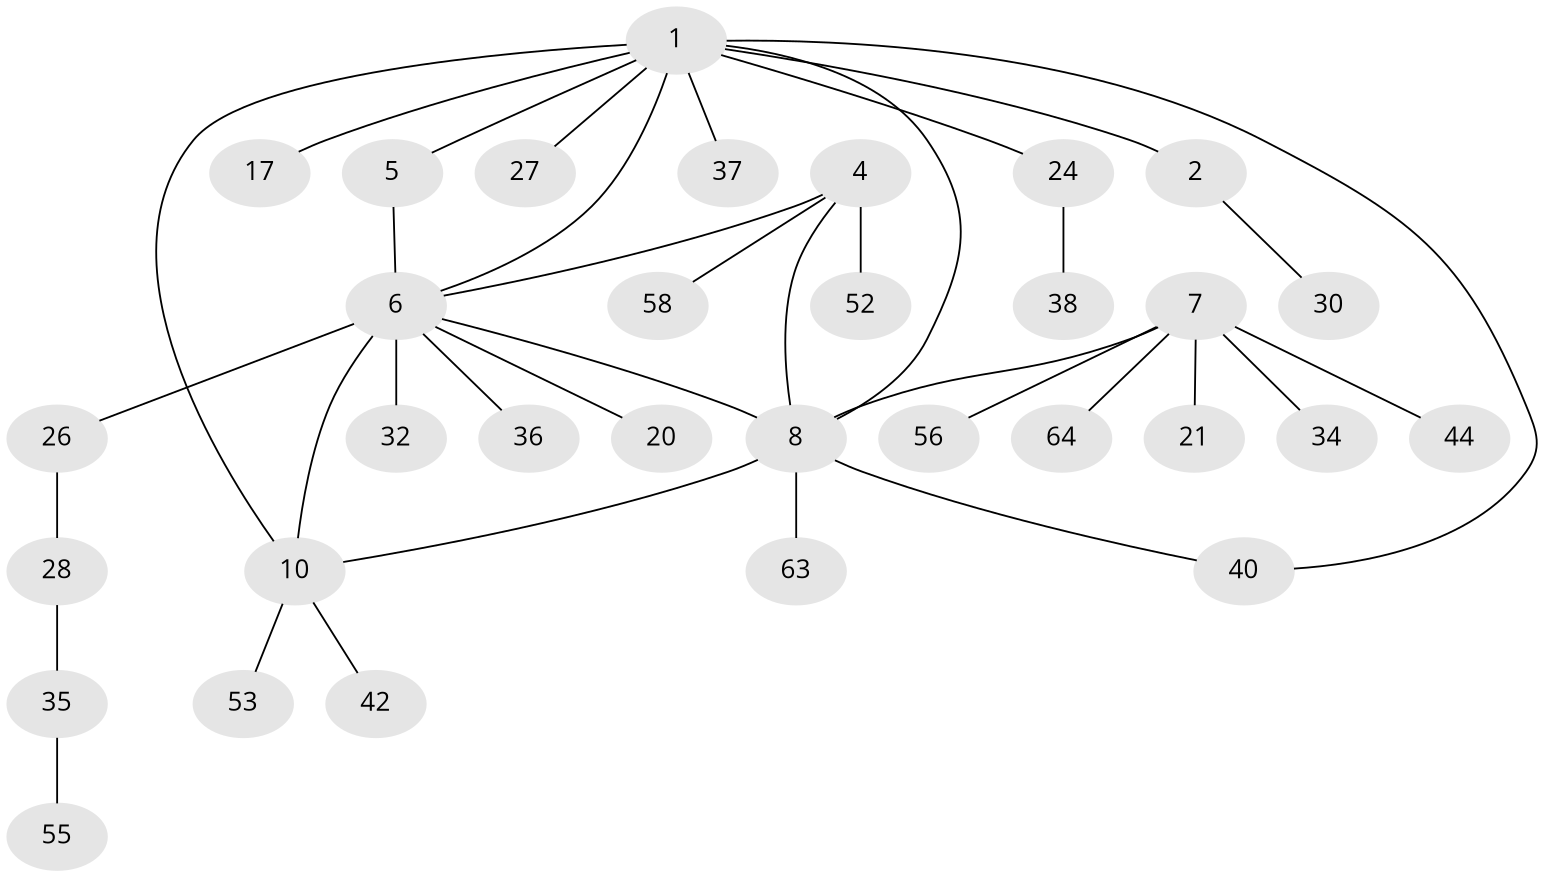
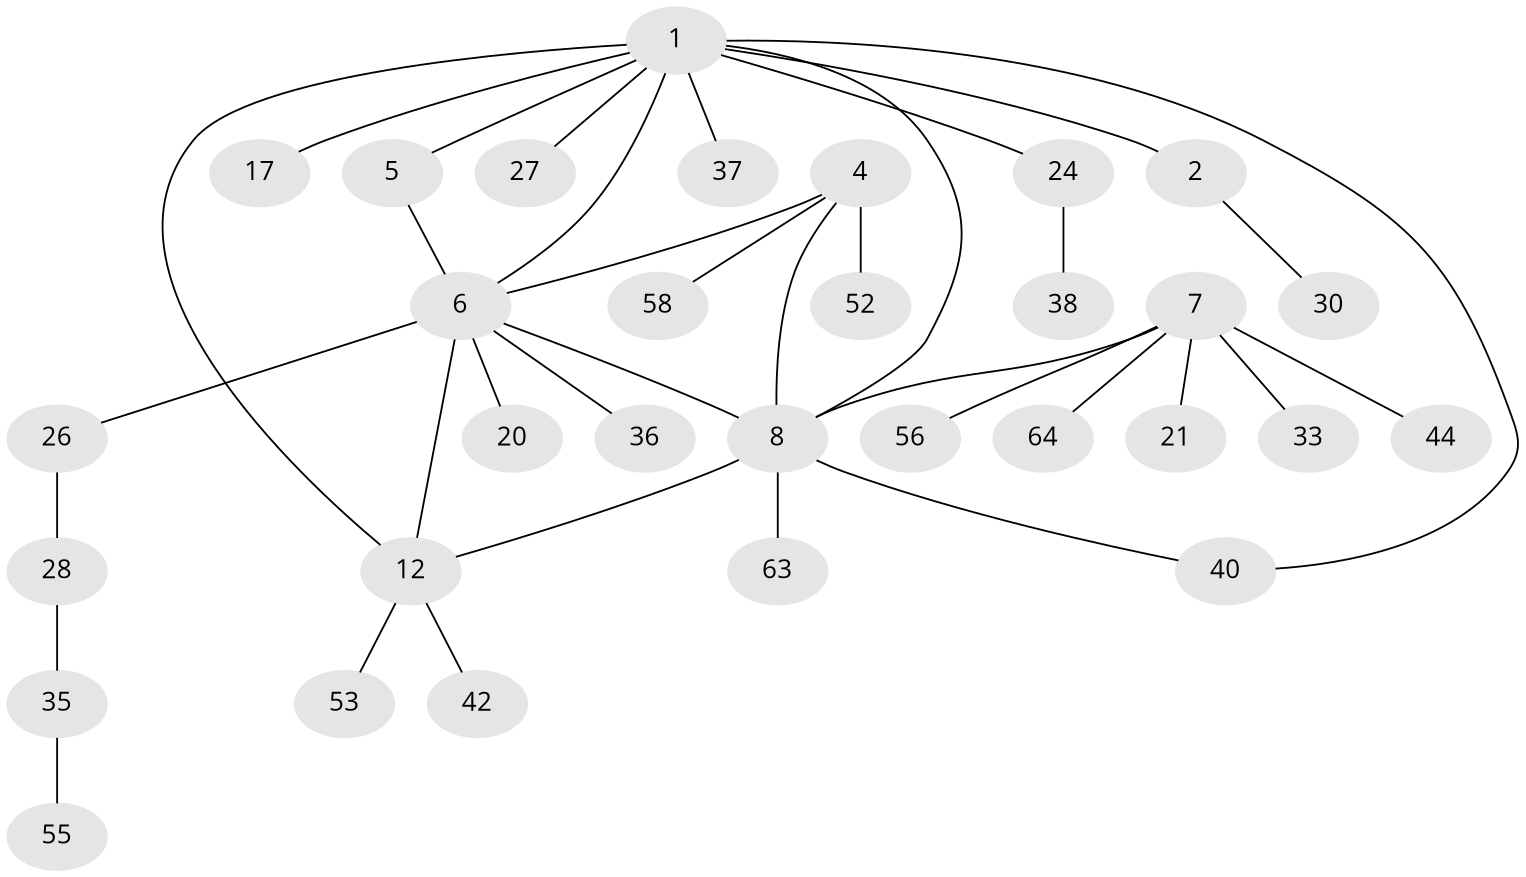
(396, 439) -> none
(1327, 439) -> (1309, 439)
(295, 571) -> (411, 571)
